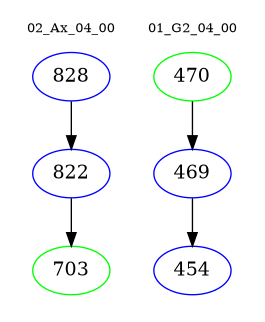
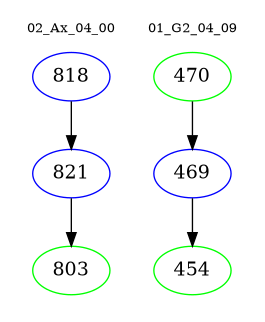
(193, 29) -> (193, 29)
(71, 77) -> (71, 77)
(71, 174) -> (71, 174)
(71, 271) -> (71, 271)
(192, 271) -> (192, 271)
